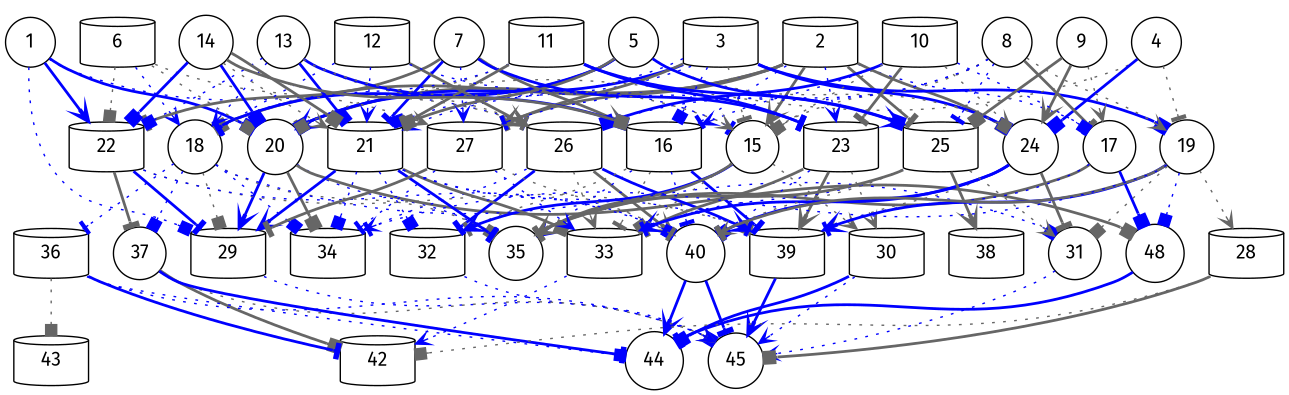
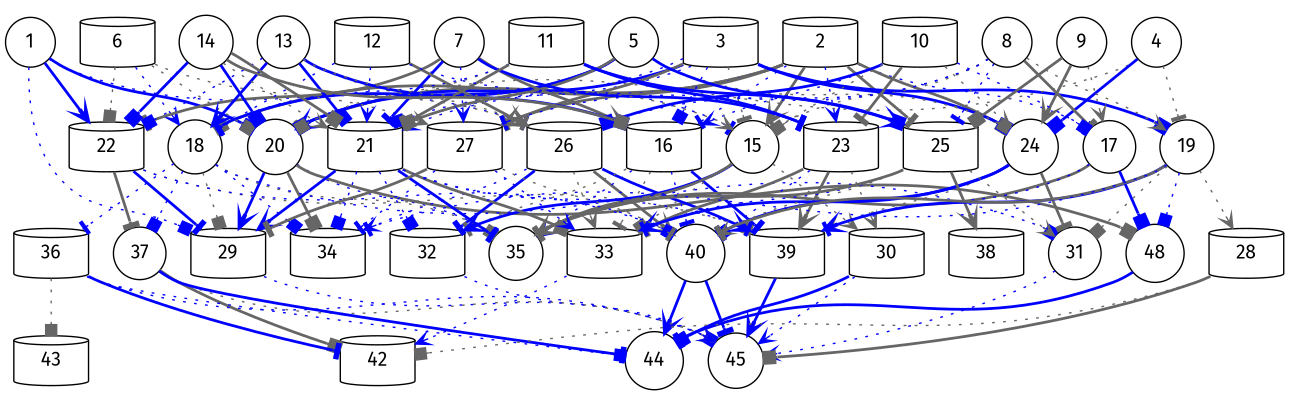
(244, 89) -> (244, 89)
